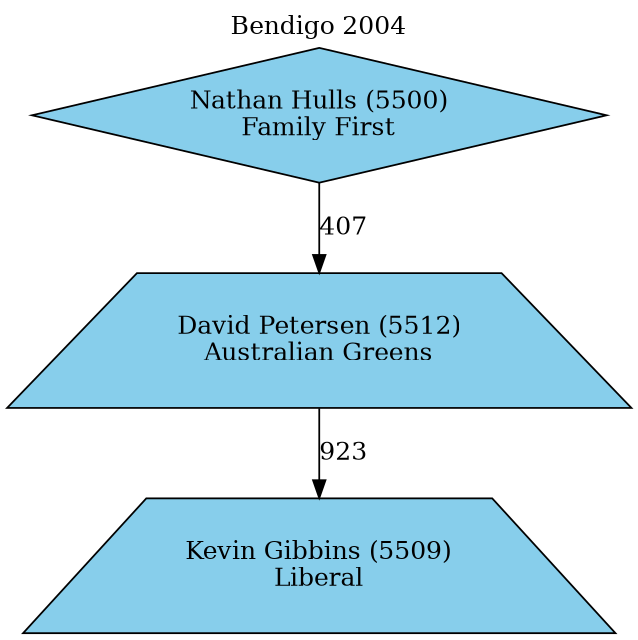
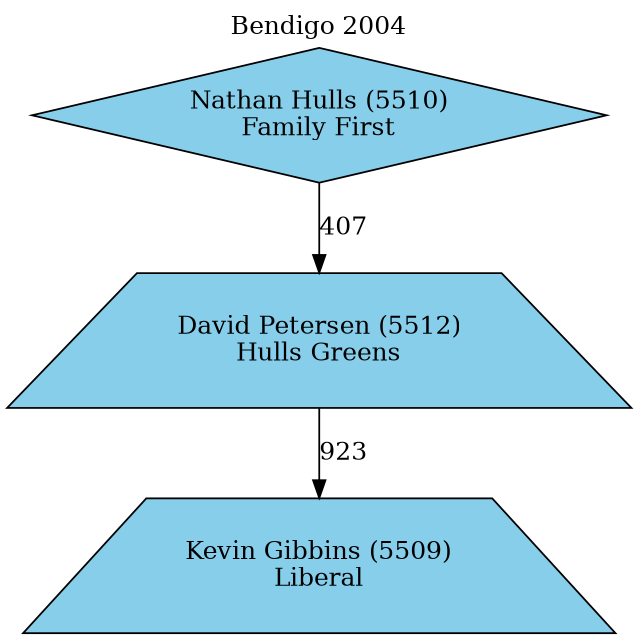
(319, 115) -> (319, 115)
(319, 341) -> (319, 341)
